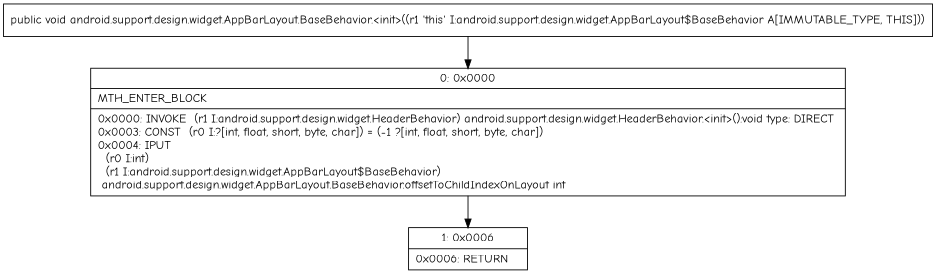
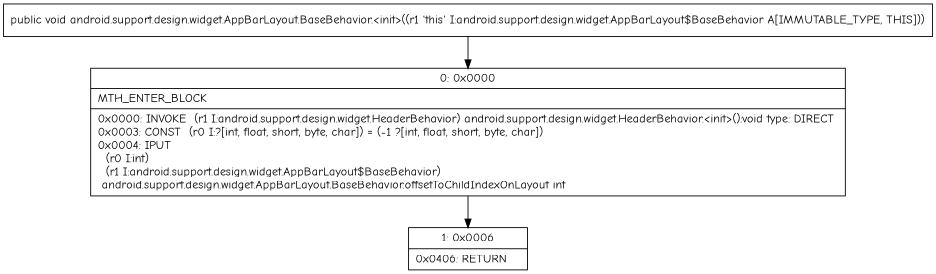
(468, 259) -> (468, 259)
